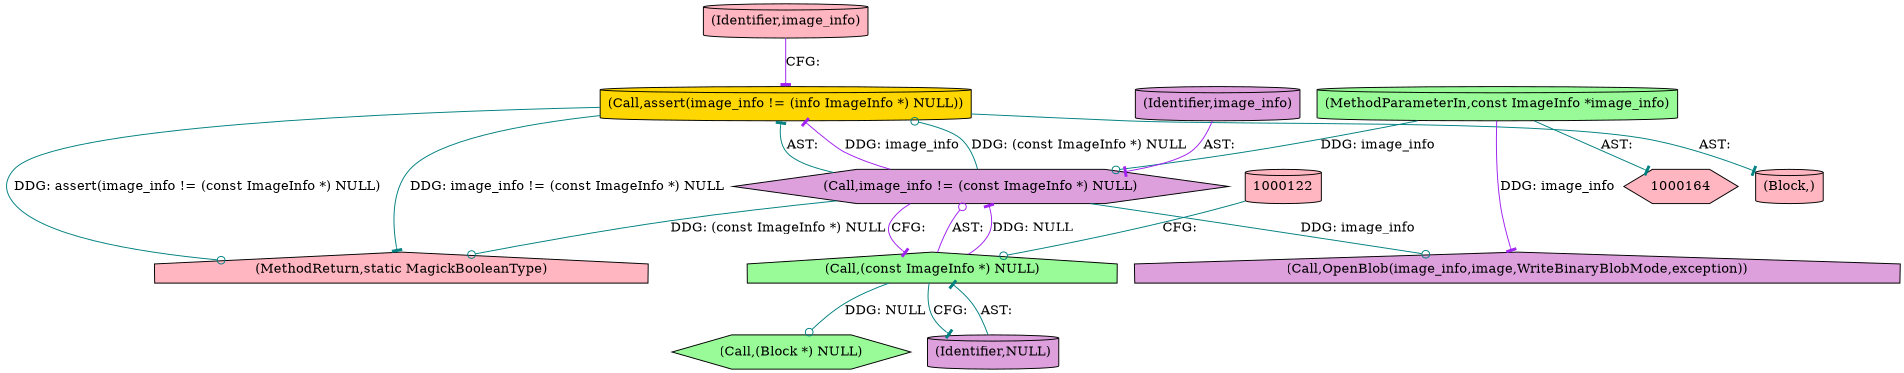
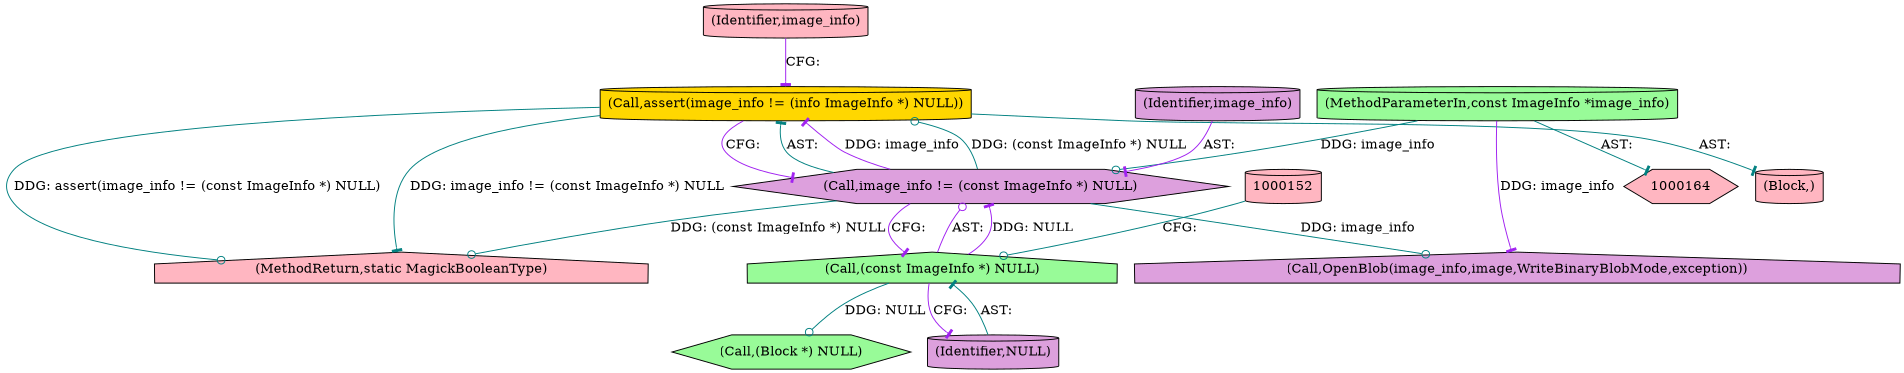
none -> (737, 161)
(1283, 186) -> (1283, 186)
(930, 311) -> (930, 311)
